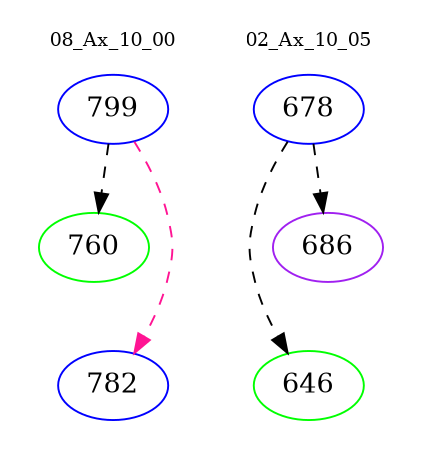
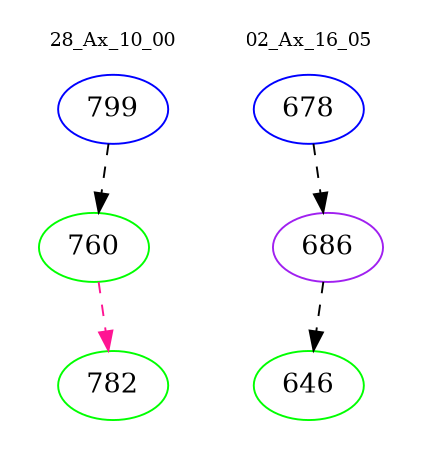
(113, 41) -> (113, 41)
(309, 41) -> (309, 41)
(172, 238) -> (102, 306)
(250, 238) -> (320, 306)
(113, 386) -> (113, 386)
